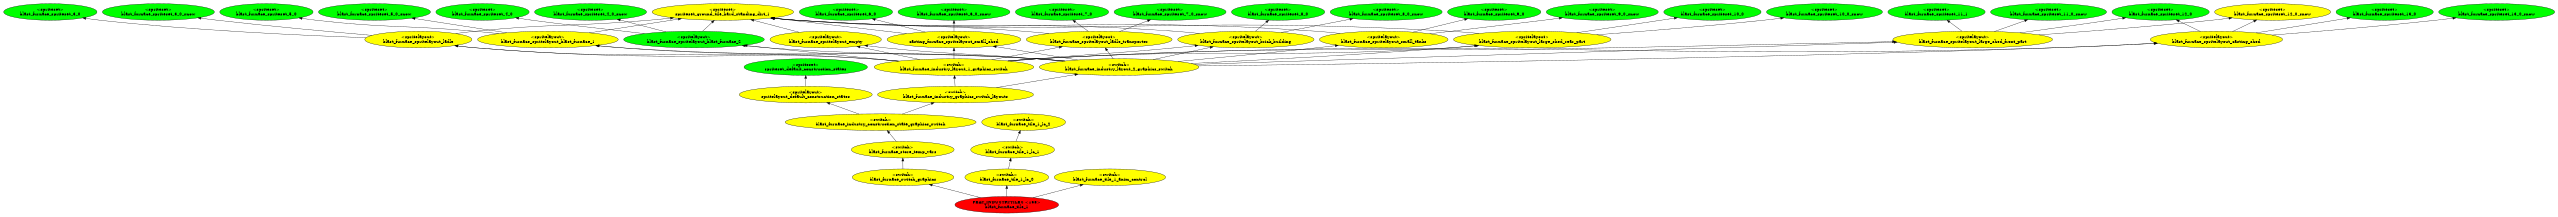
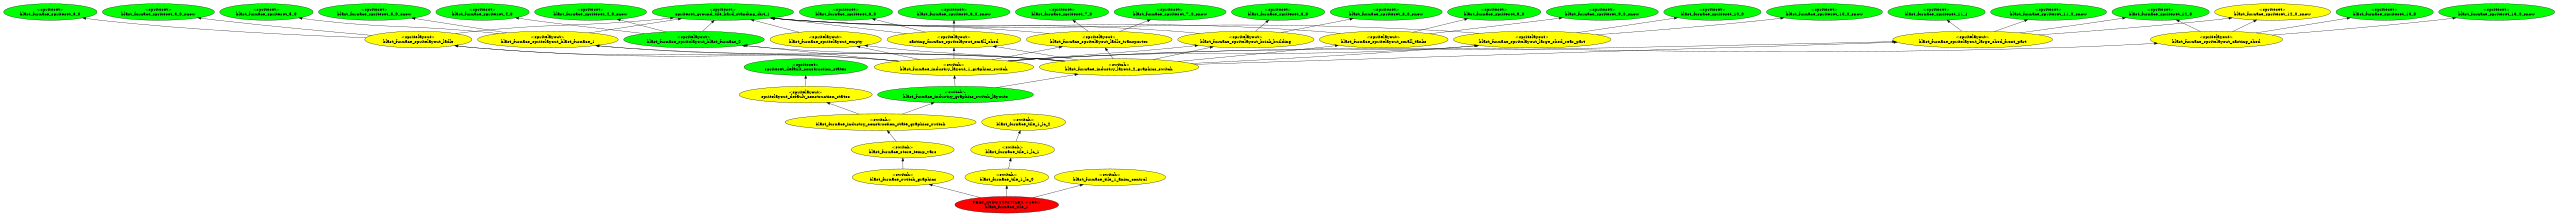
(723, 12) -> (723, 12)
(1676, 58) -> none
(956, 95) -> (956, 95)
